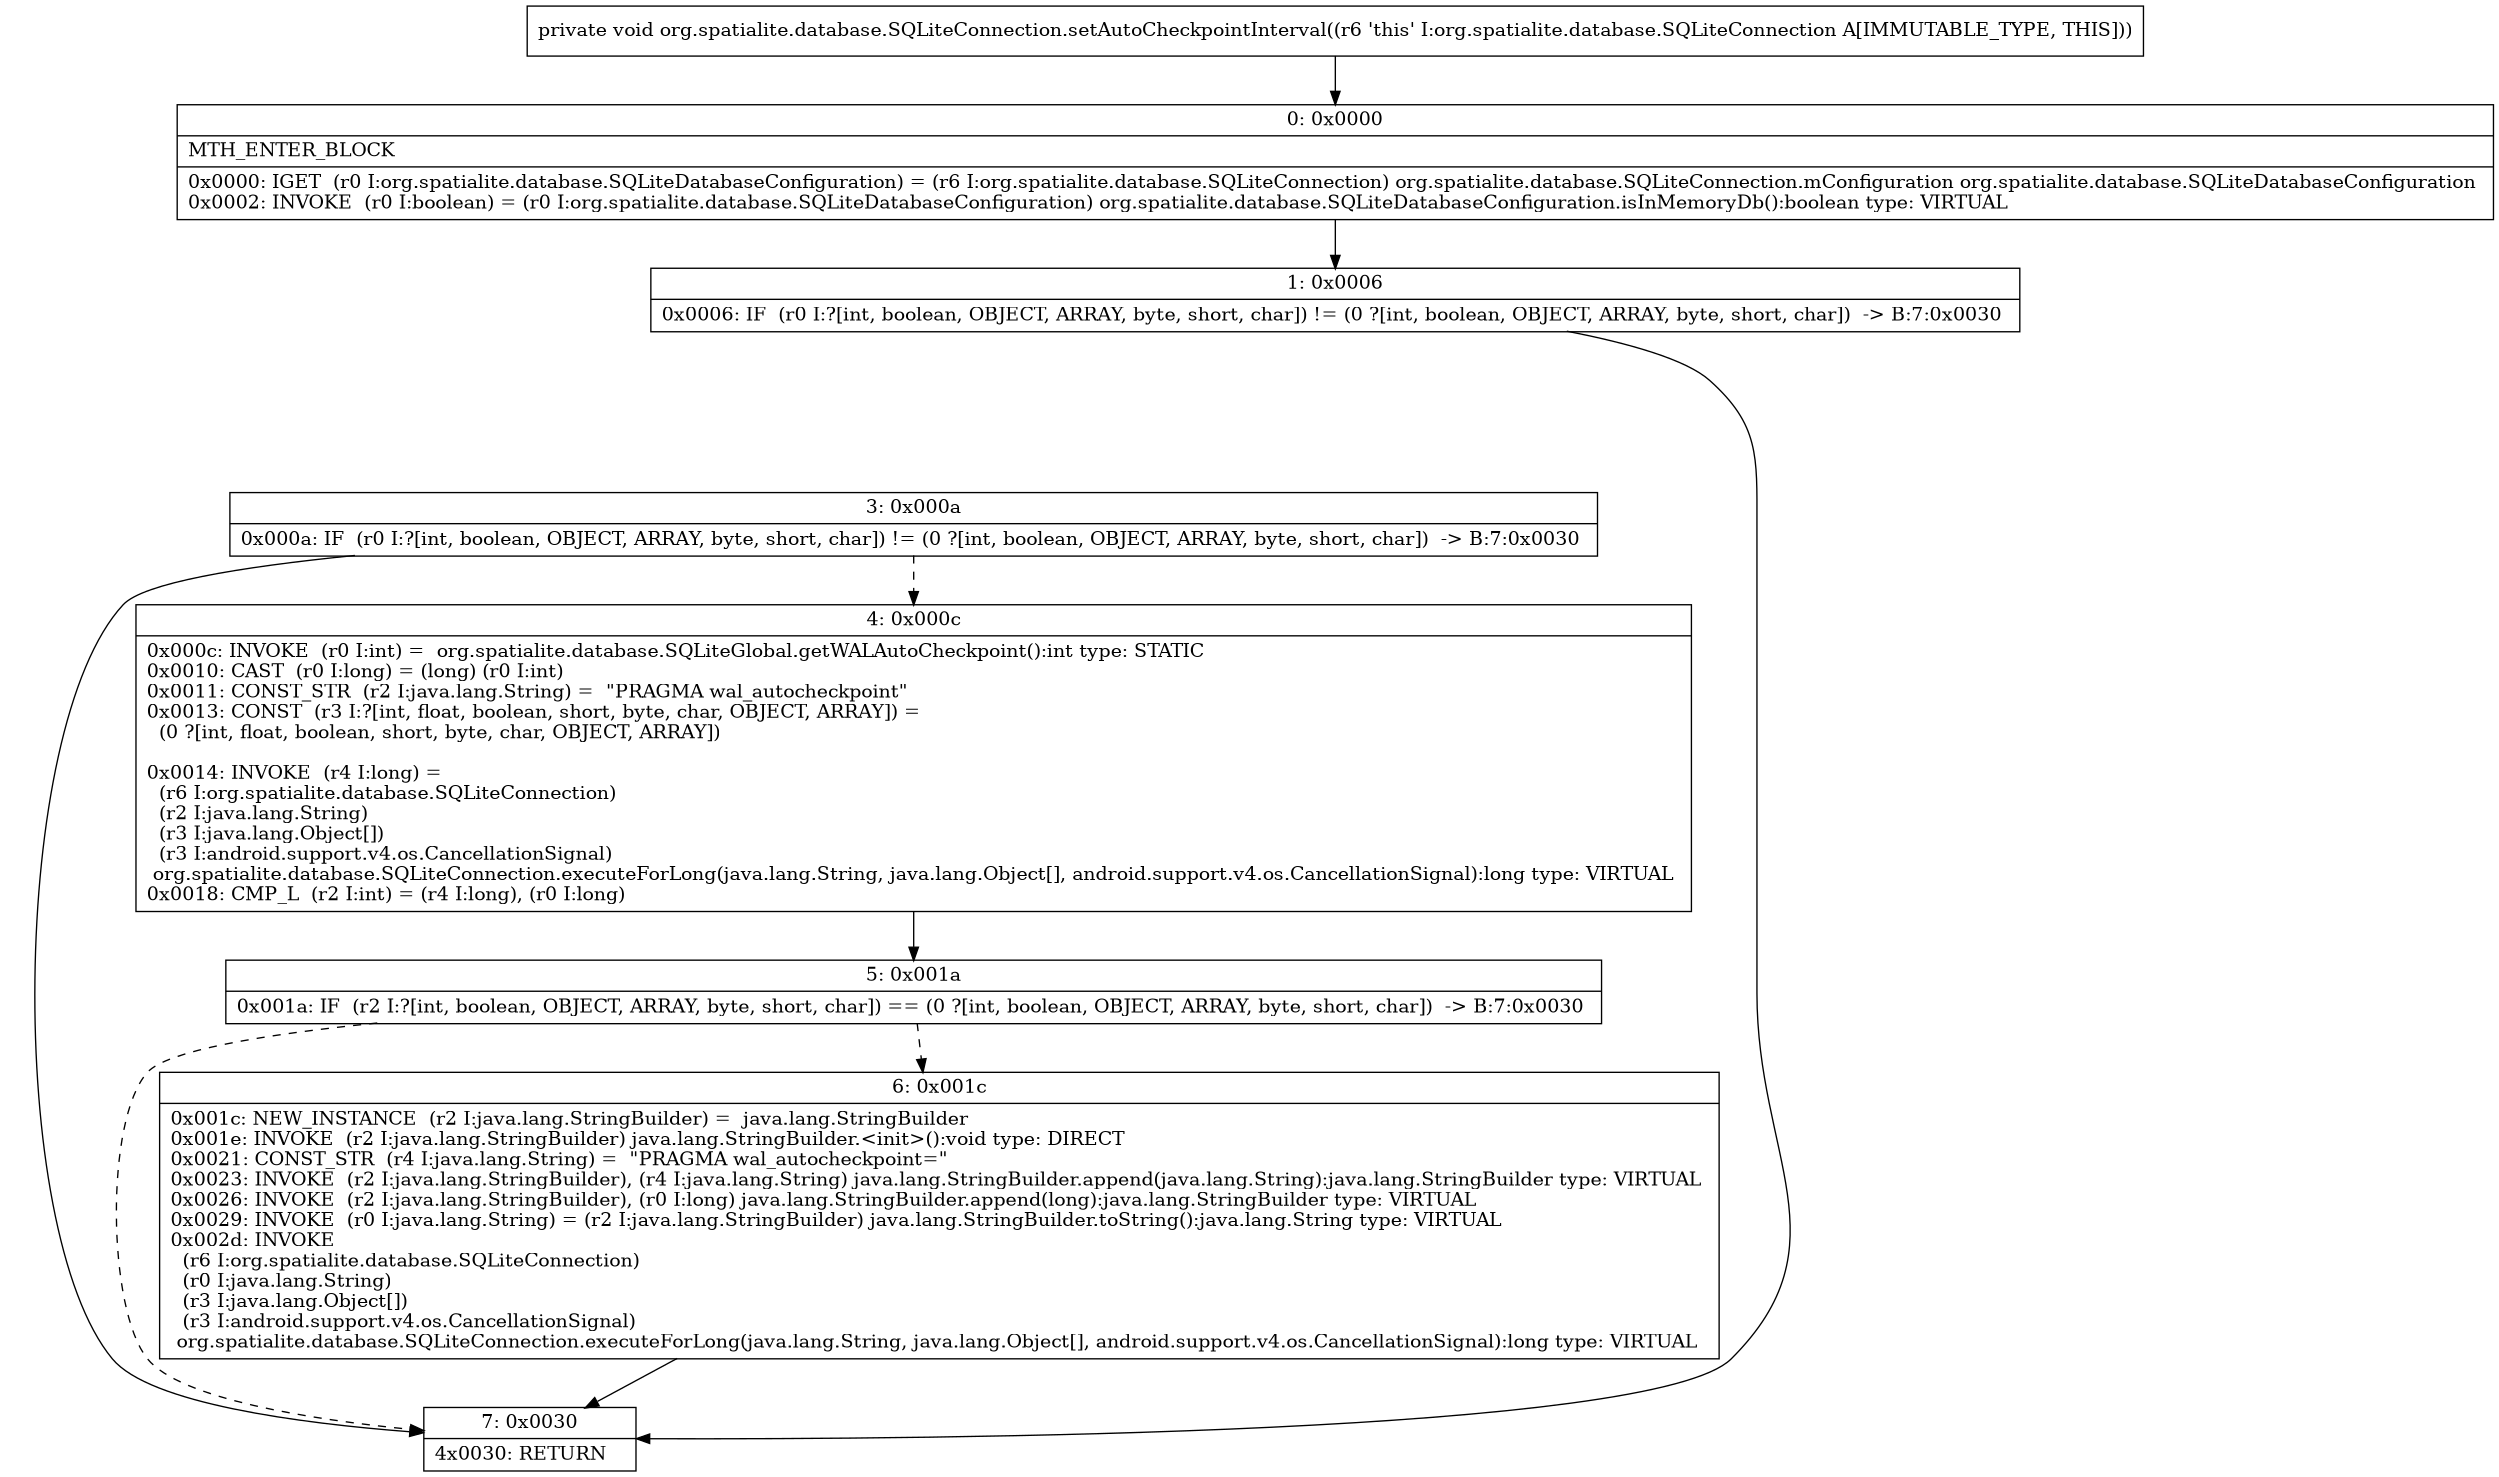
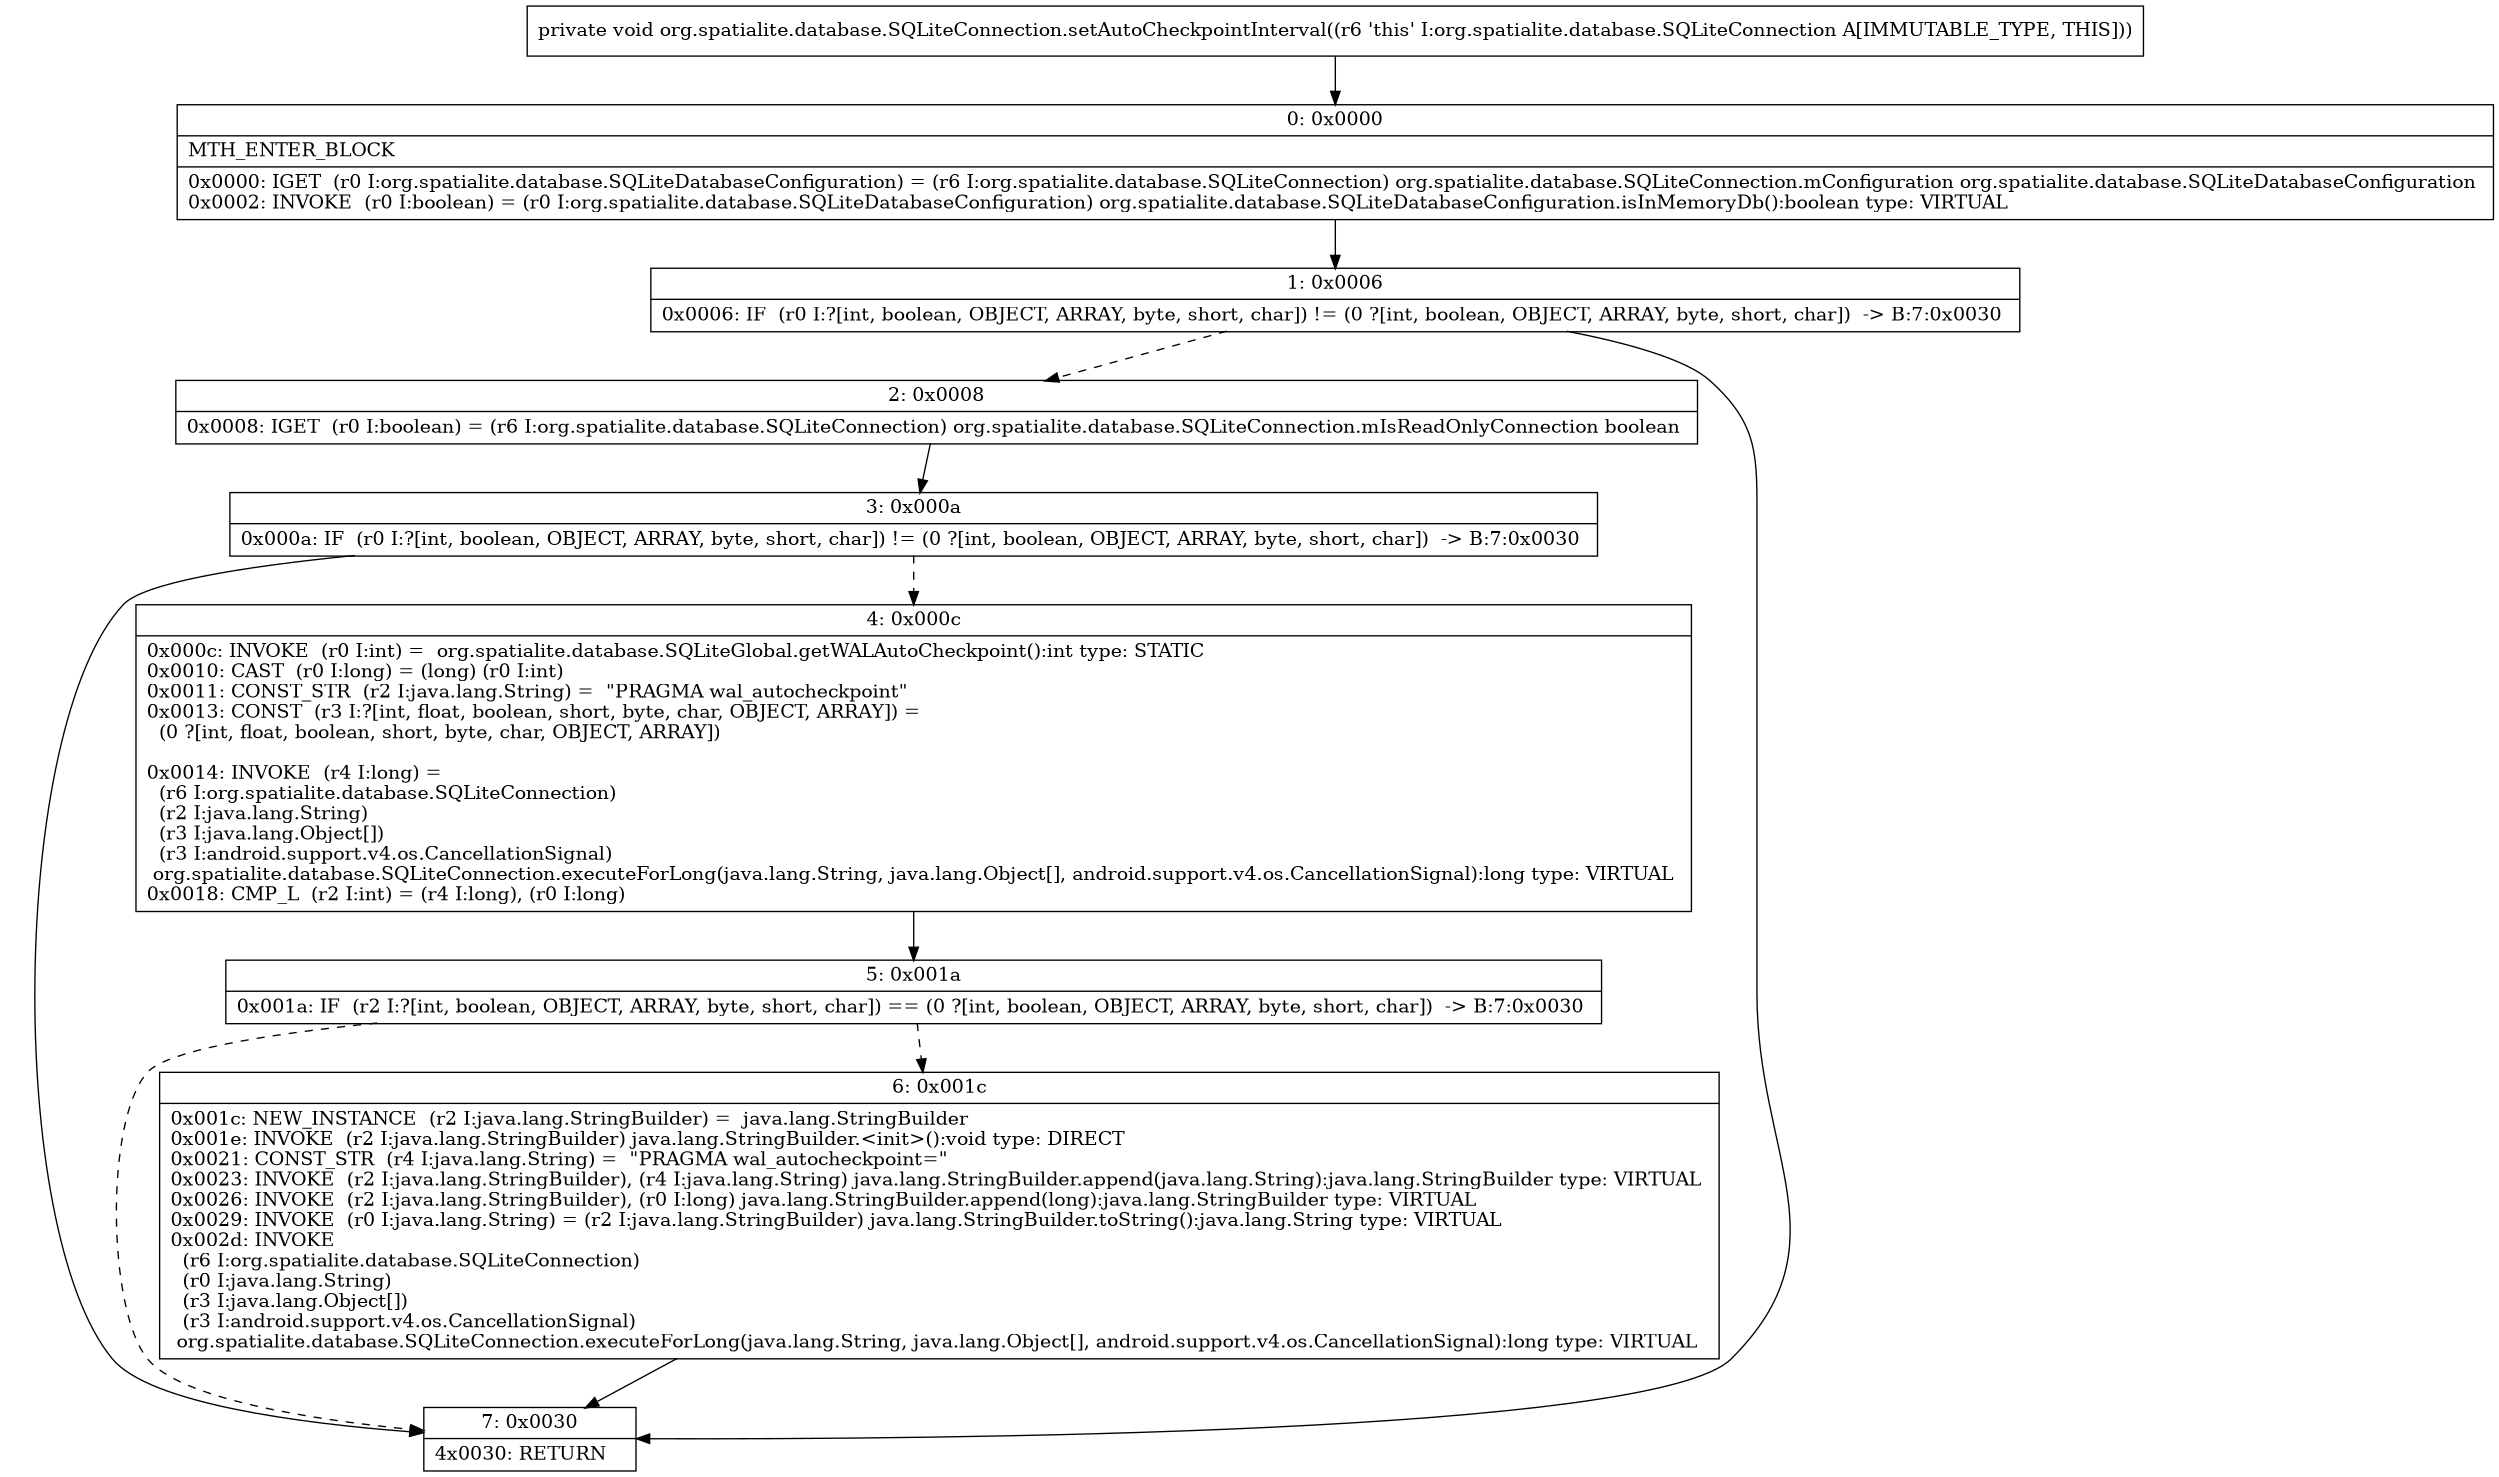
none -> (937, 412)
